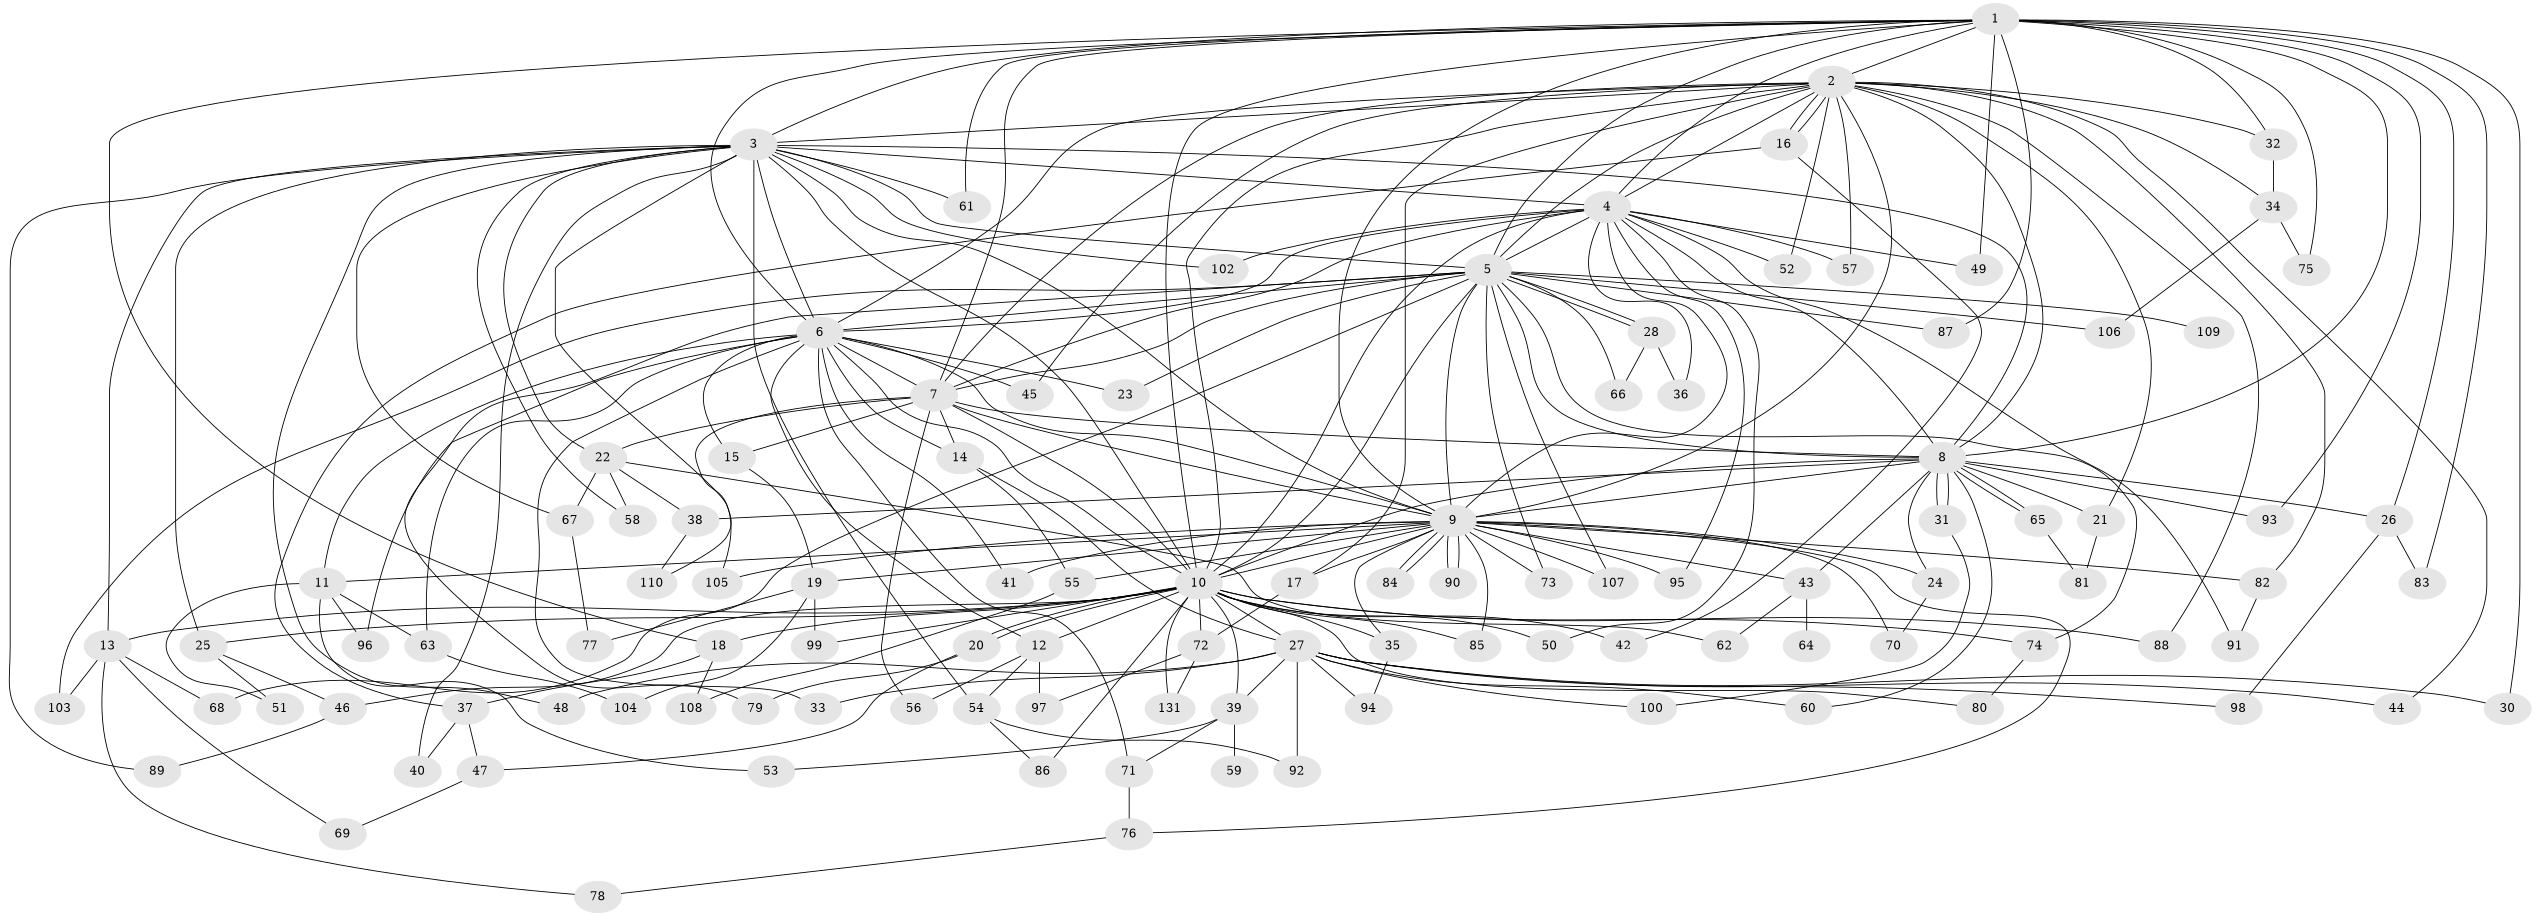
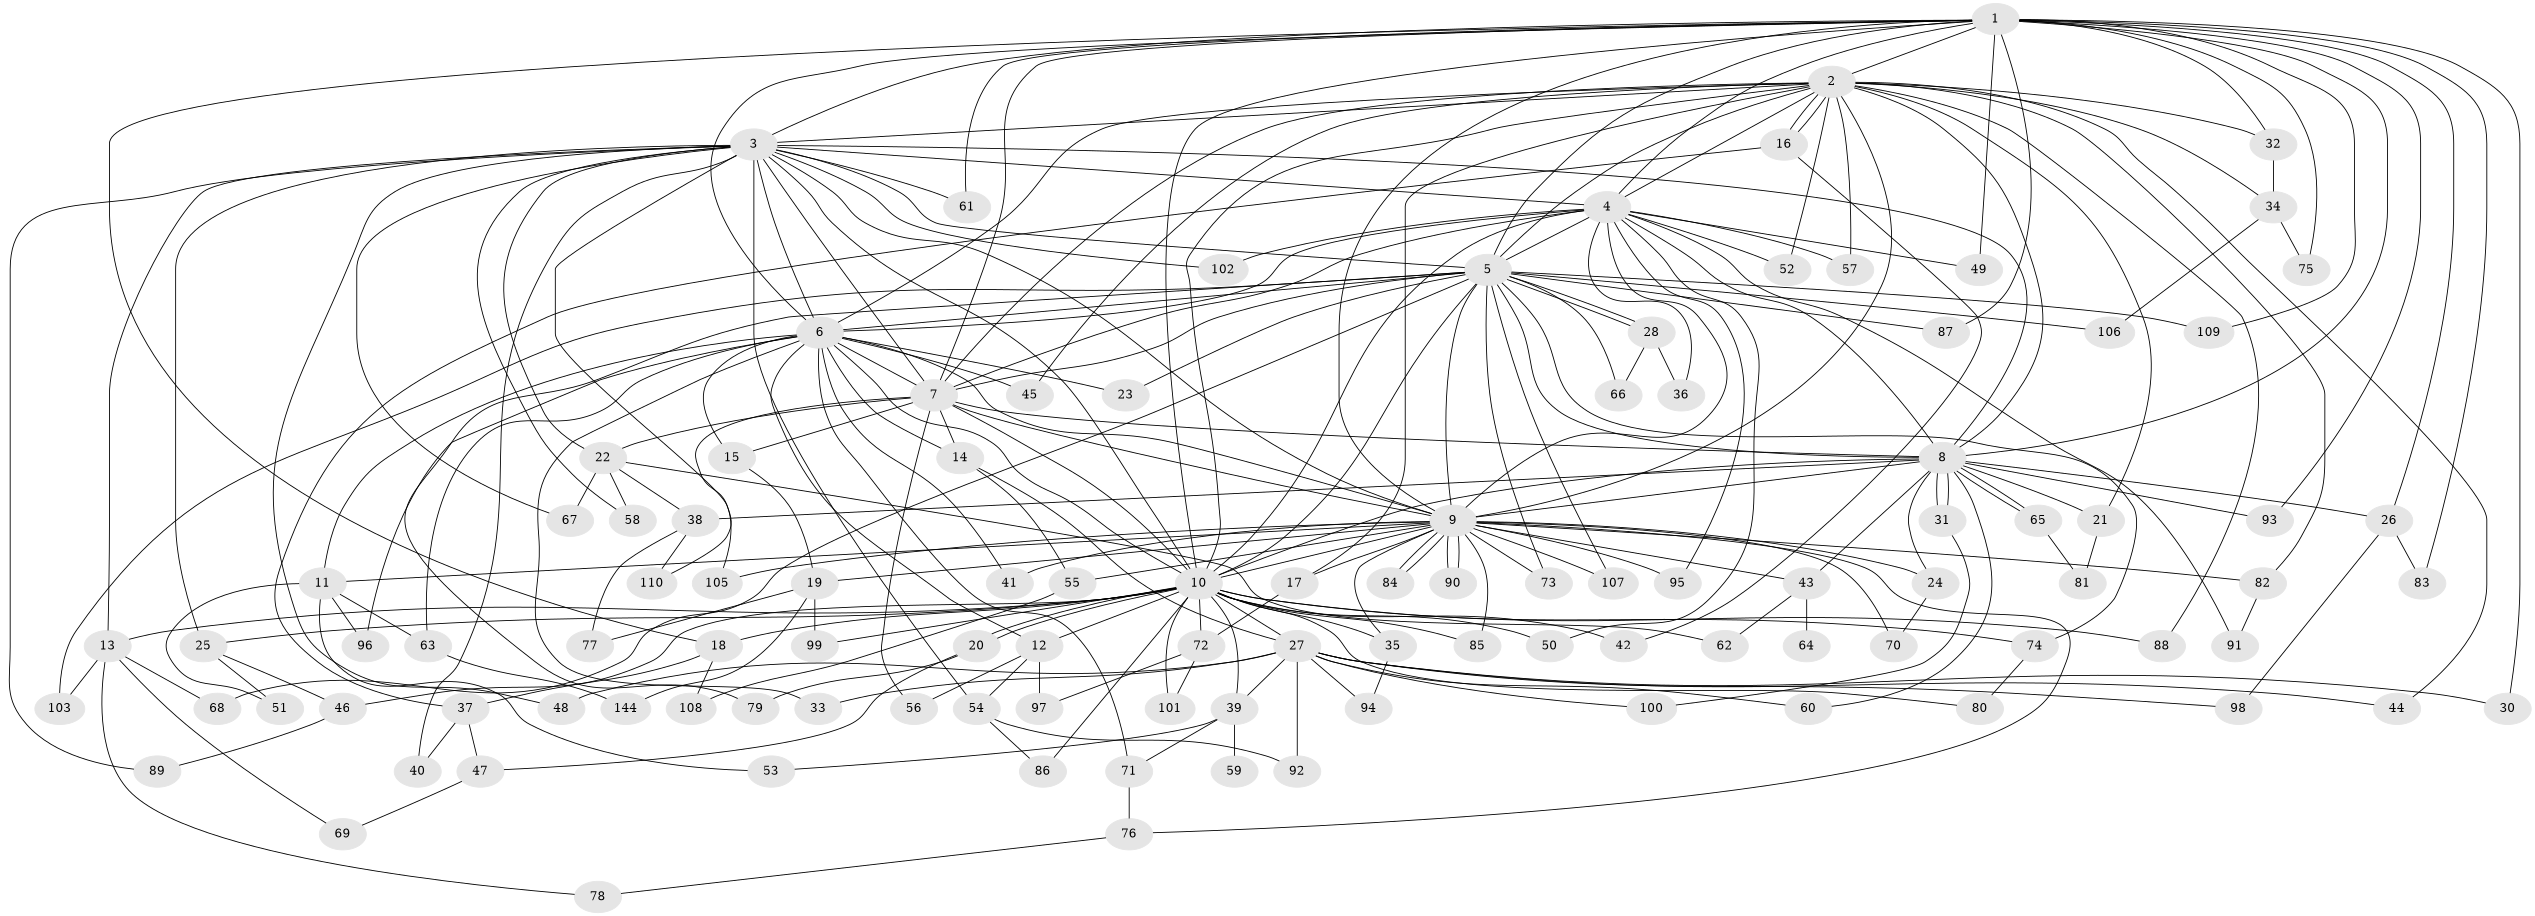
none -> (2328, 93)
none -> (843, 271)
(580, 583) -> (615, 573)
(626, 709) -> (626, 709)
(1170, 709) -> (1170, 709)
